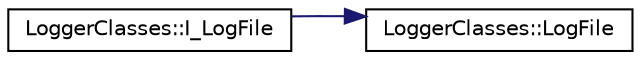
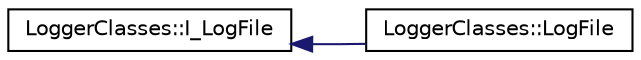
(318, 16) -> (339, 44)
